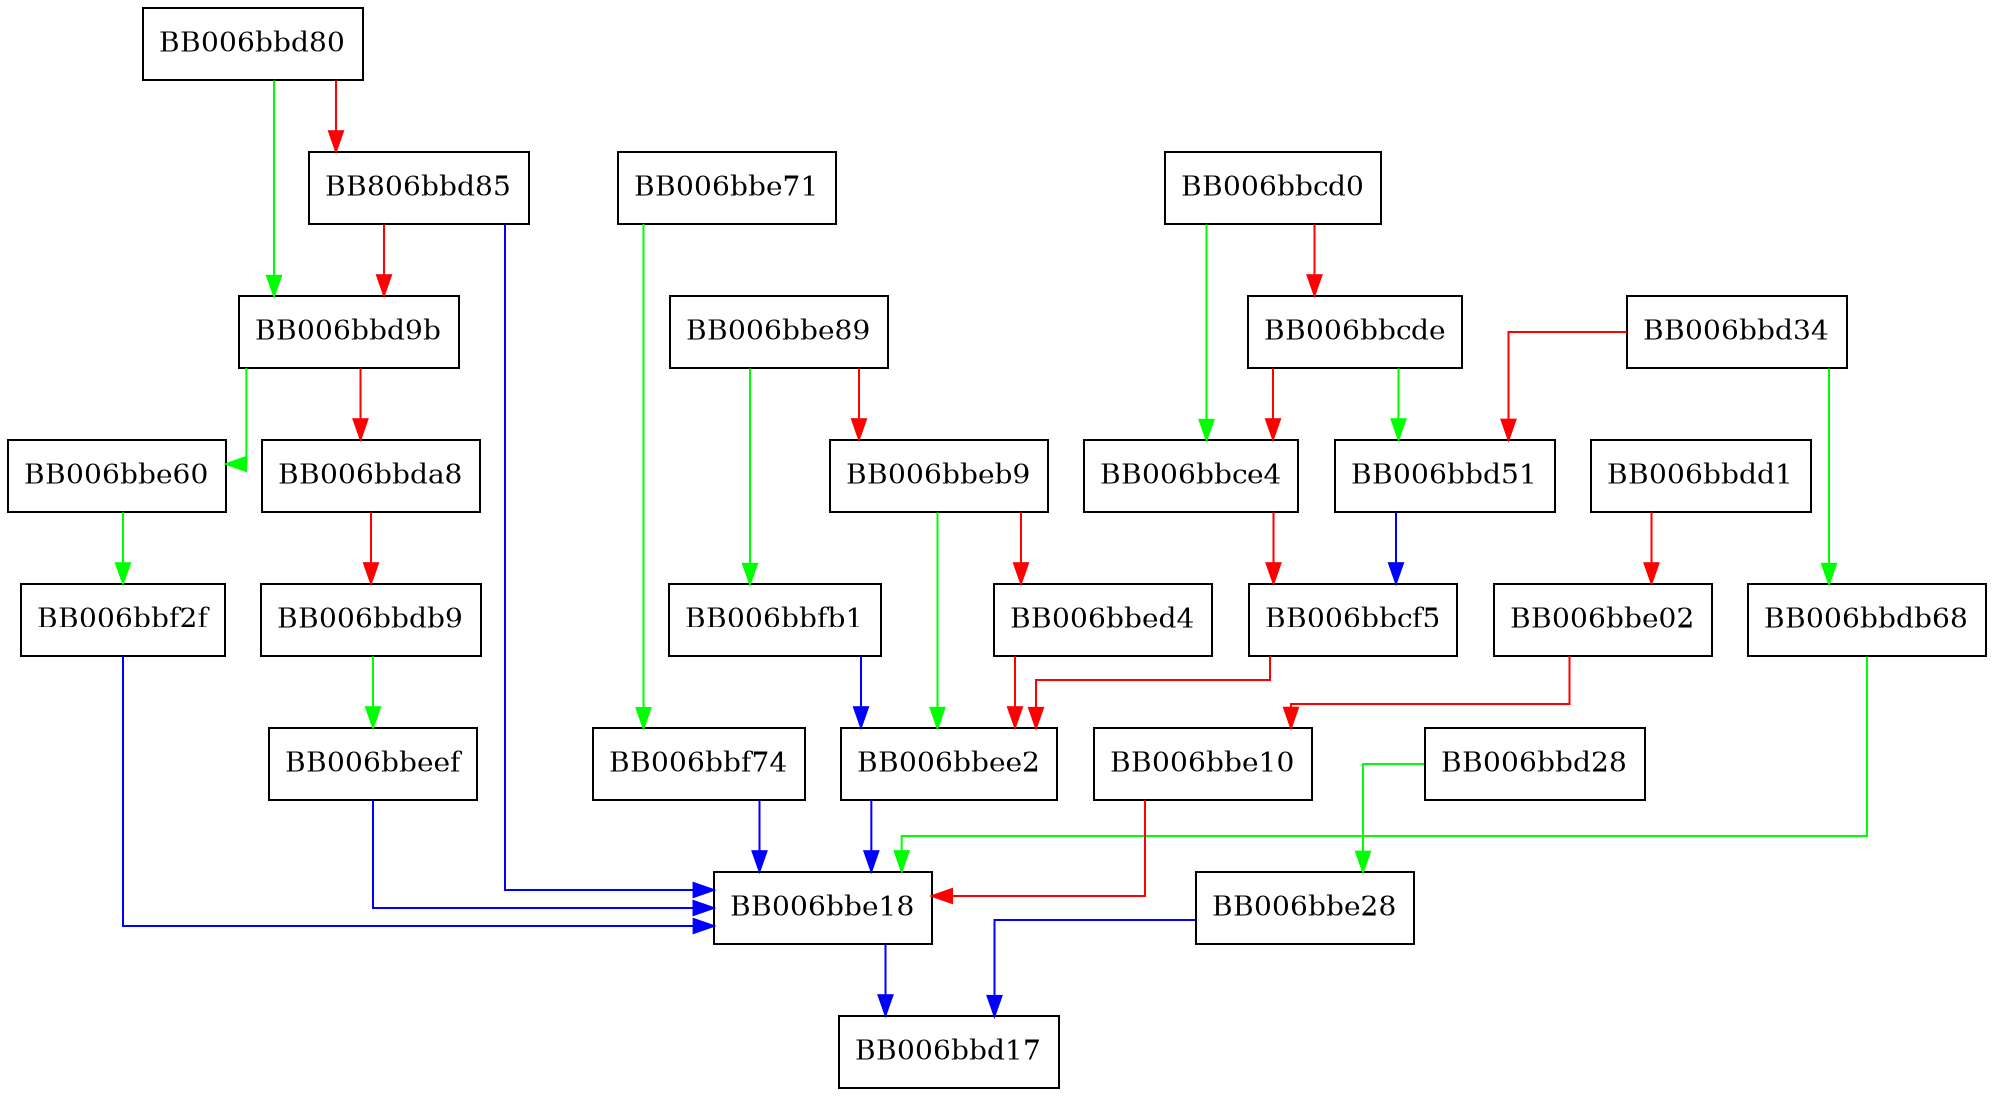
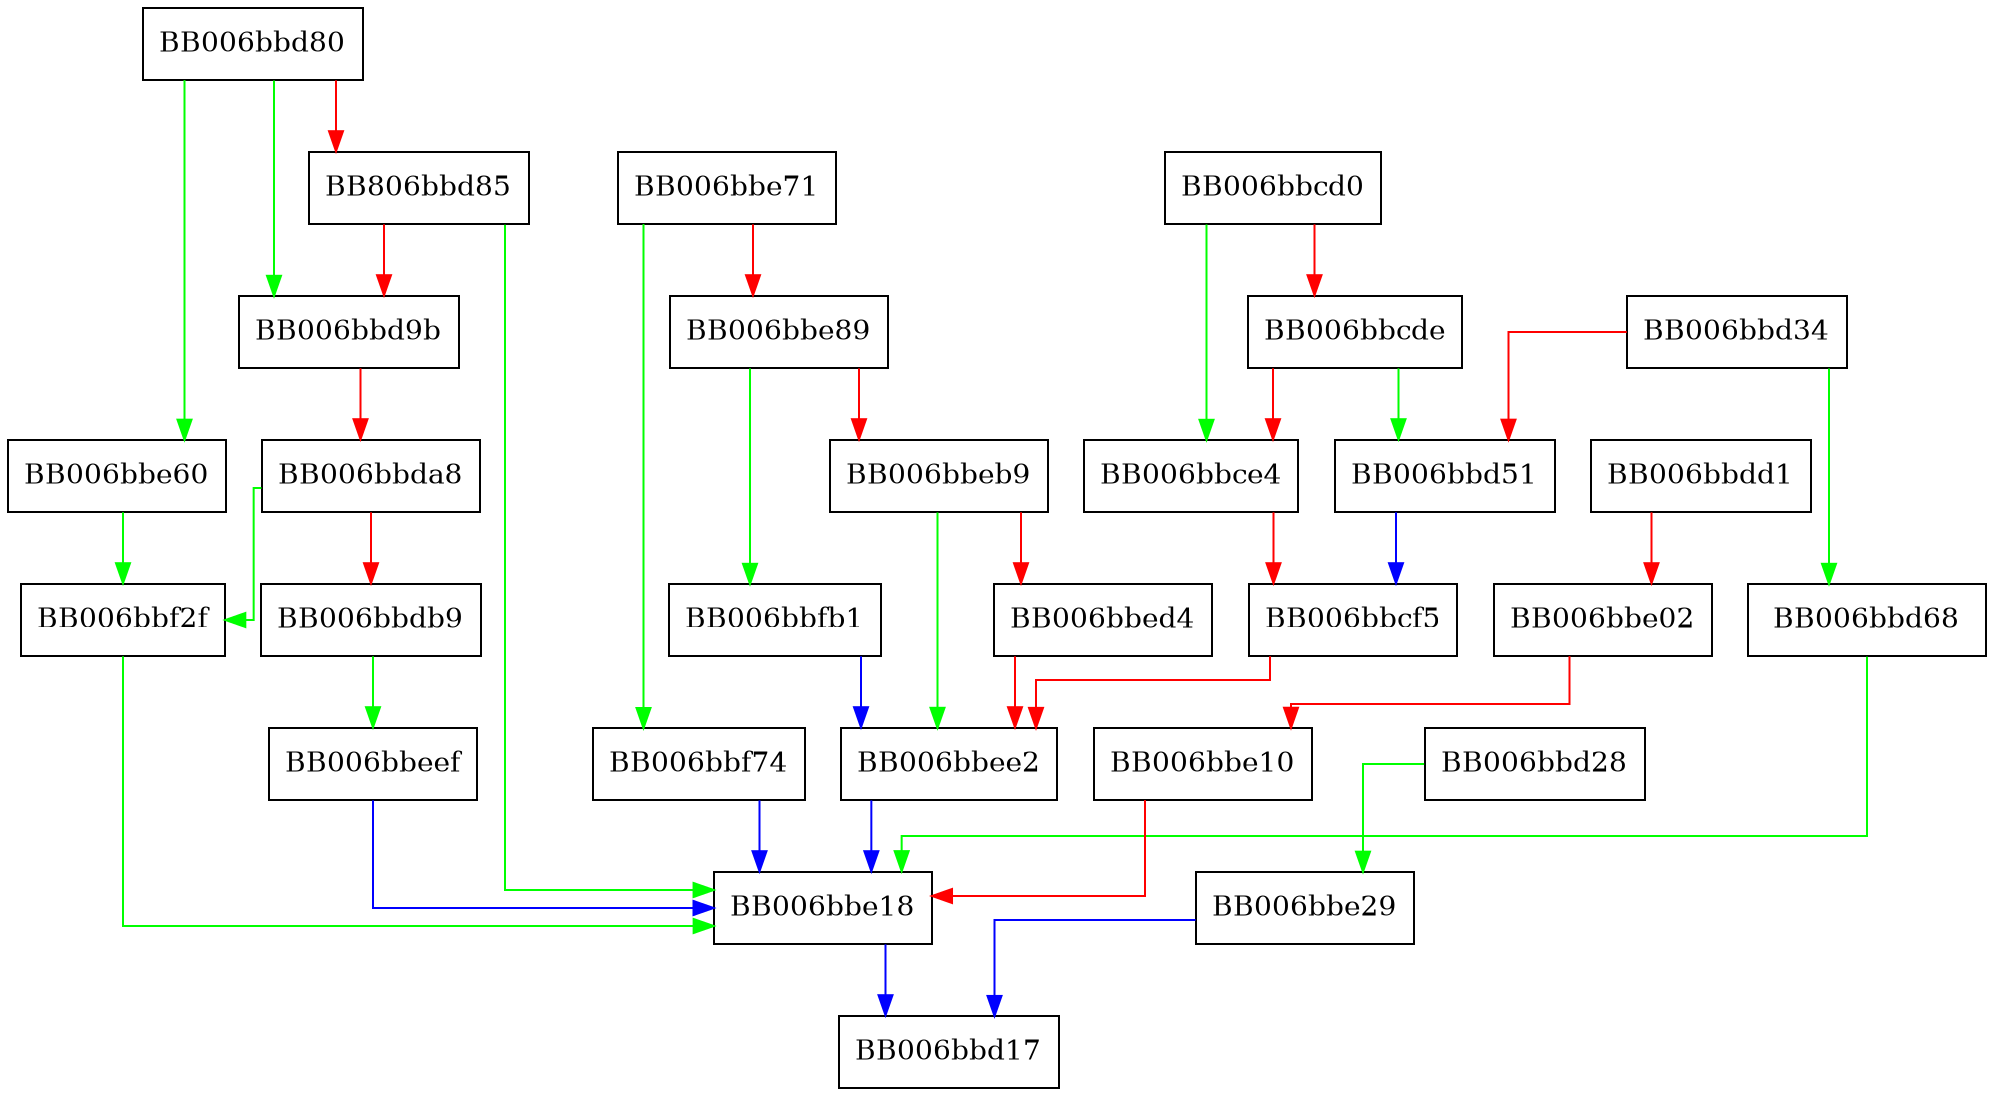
none -> (753, 250)
(246, 417) -> (184, 250)
none -> (254, 554)
(1867, 620) -> (1867, 620)
(505, 652) -> (505, 652)
(1305, 908) -> (1305, 908)
(273, 926) -> (273, 926)
